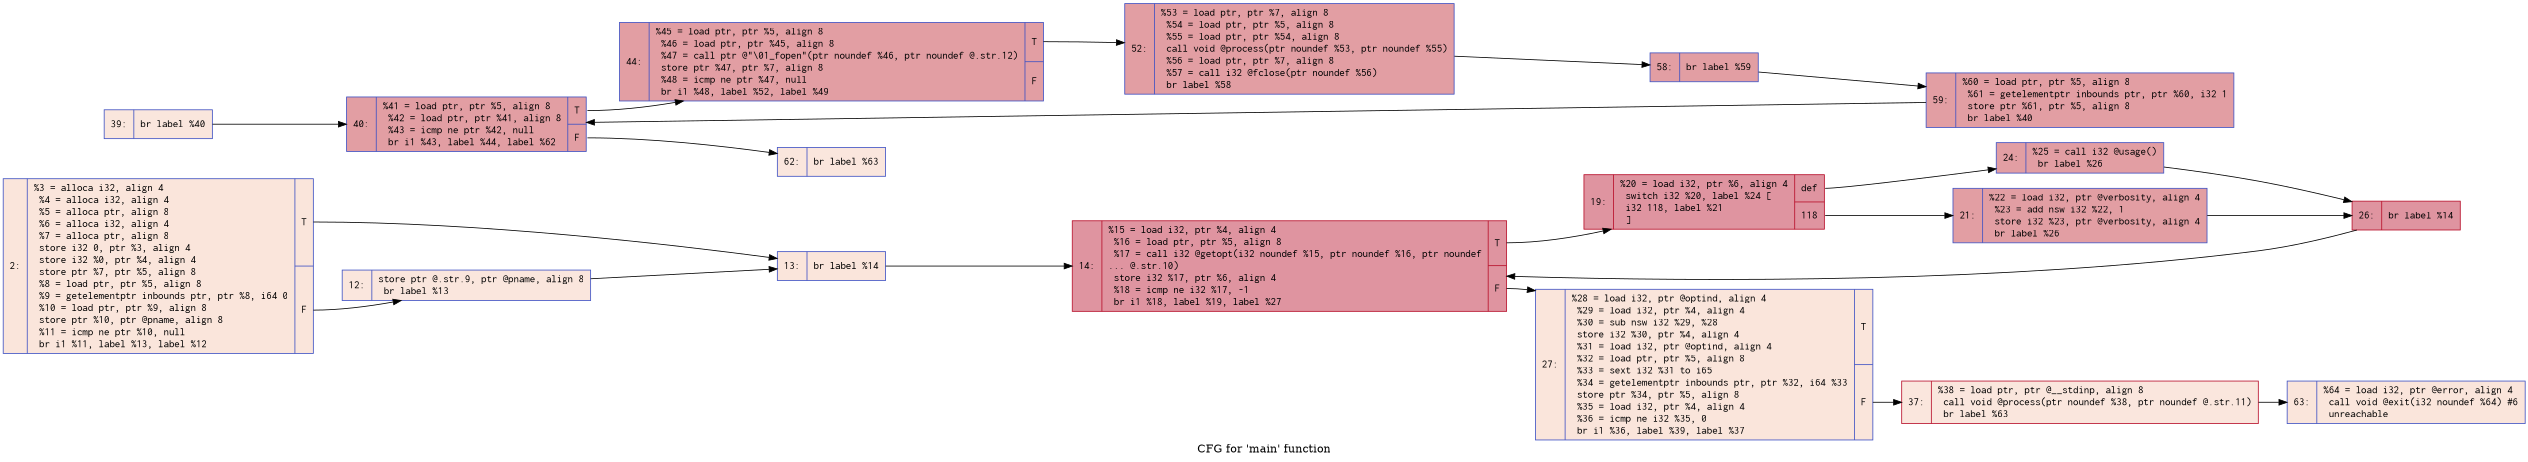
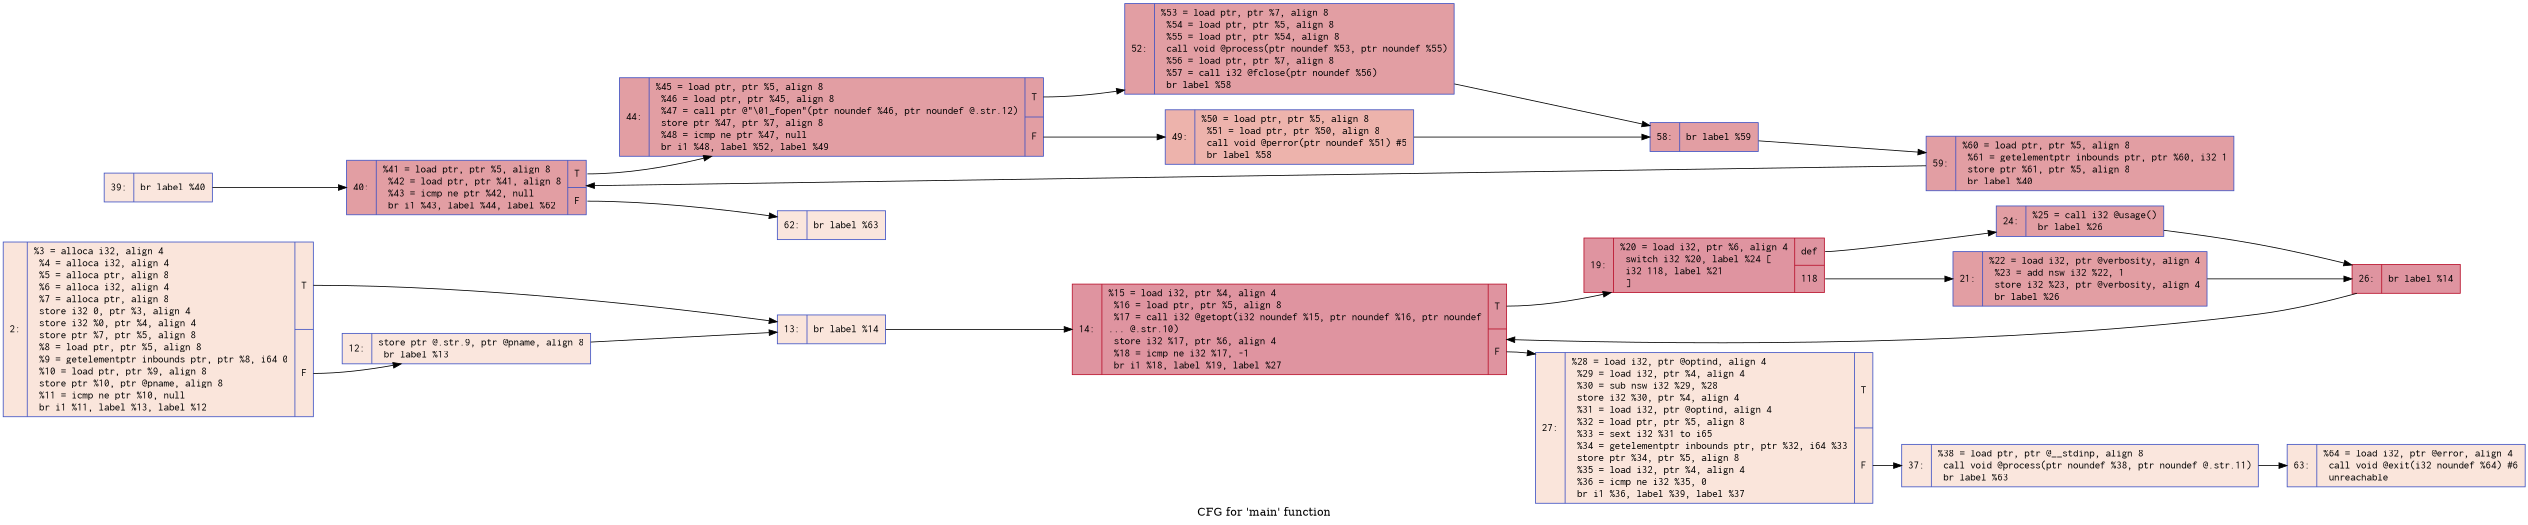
none -> (1289, 137)
(2080, 402) -> (2080, 466)
